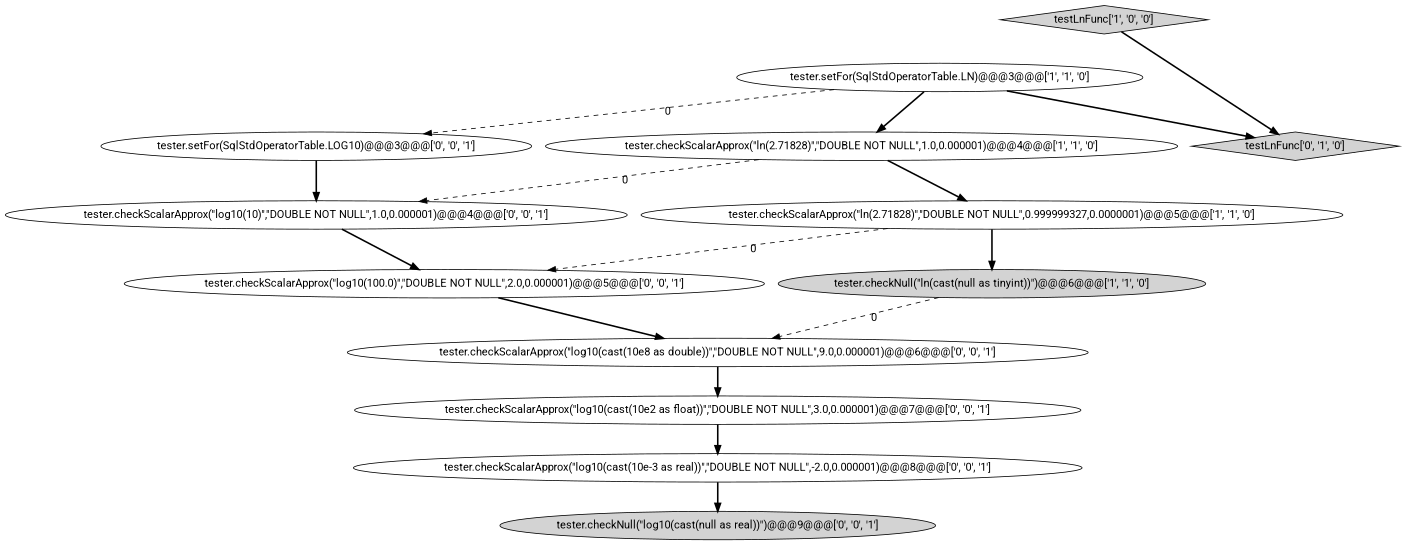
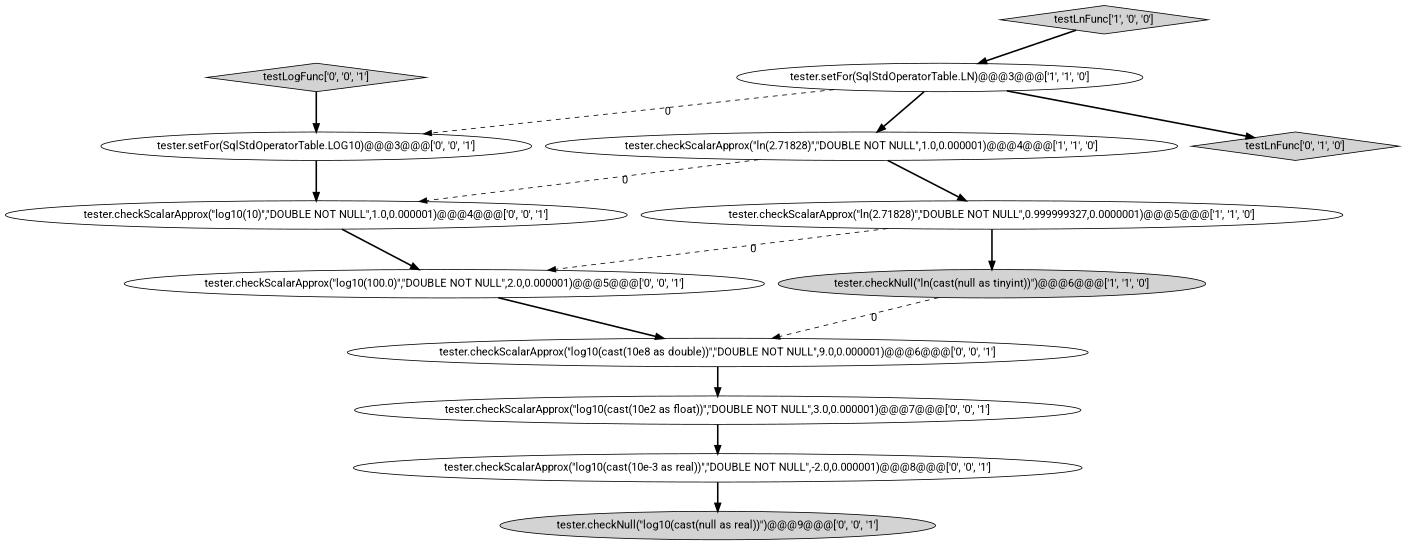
none -> (316, 77)
(1196, 81) -> (1031, 46)
